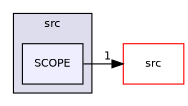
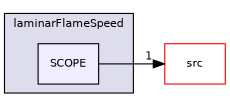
(53, 24) -> (69, 24)
